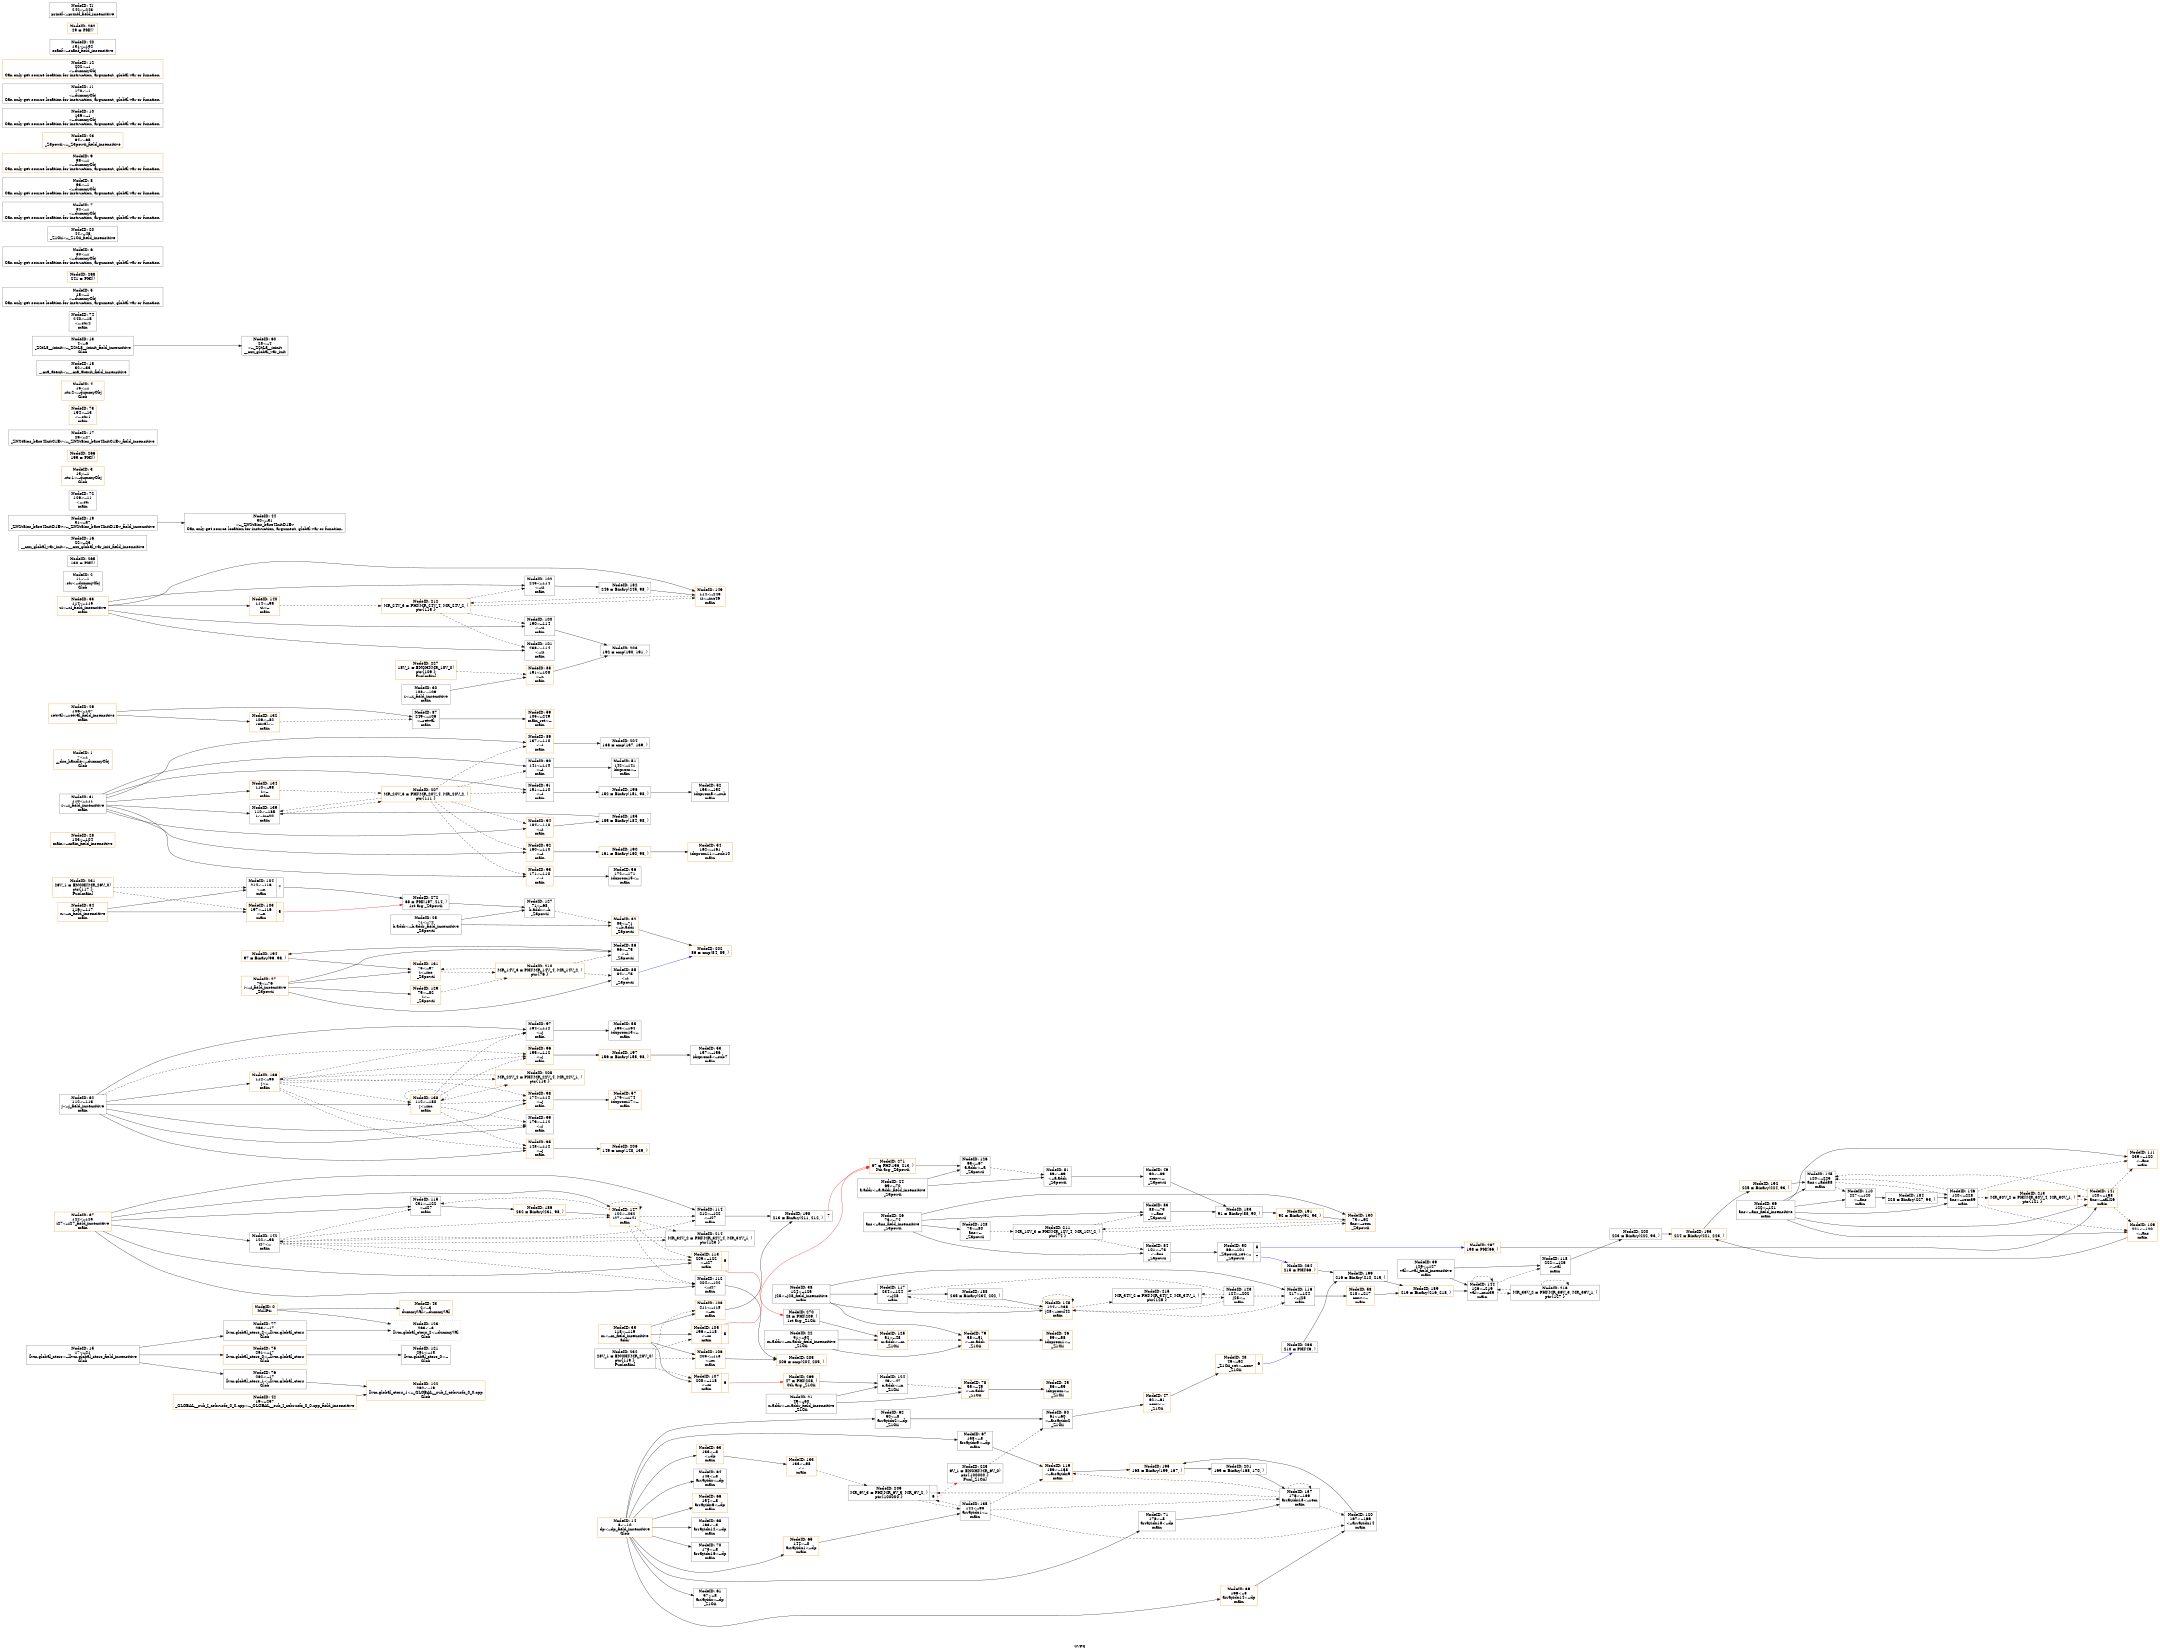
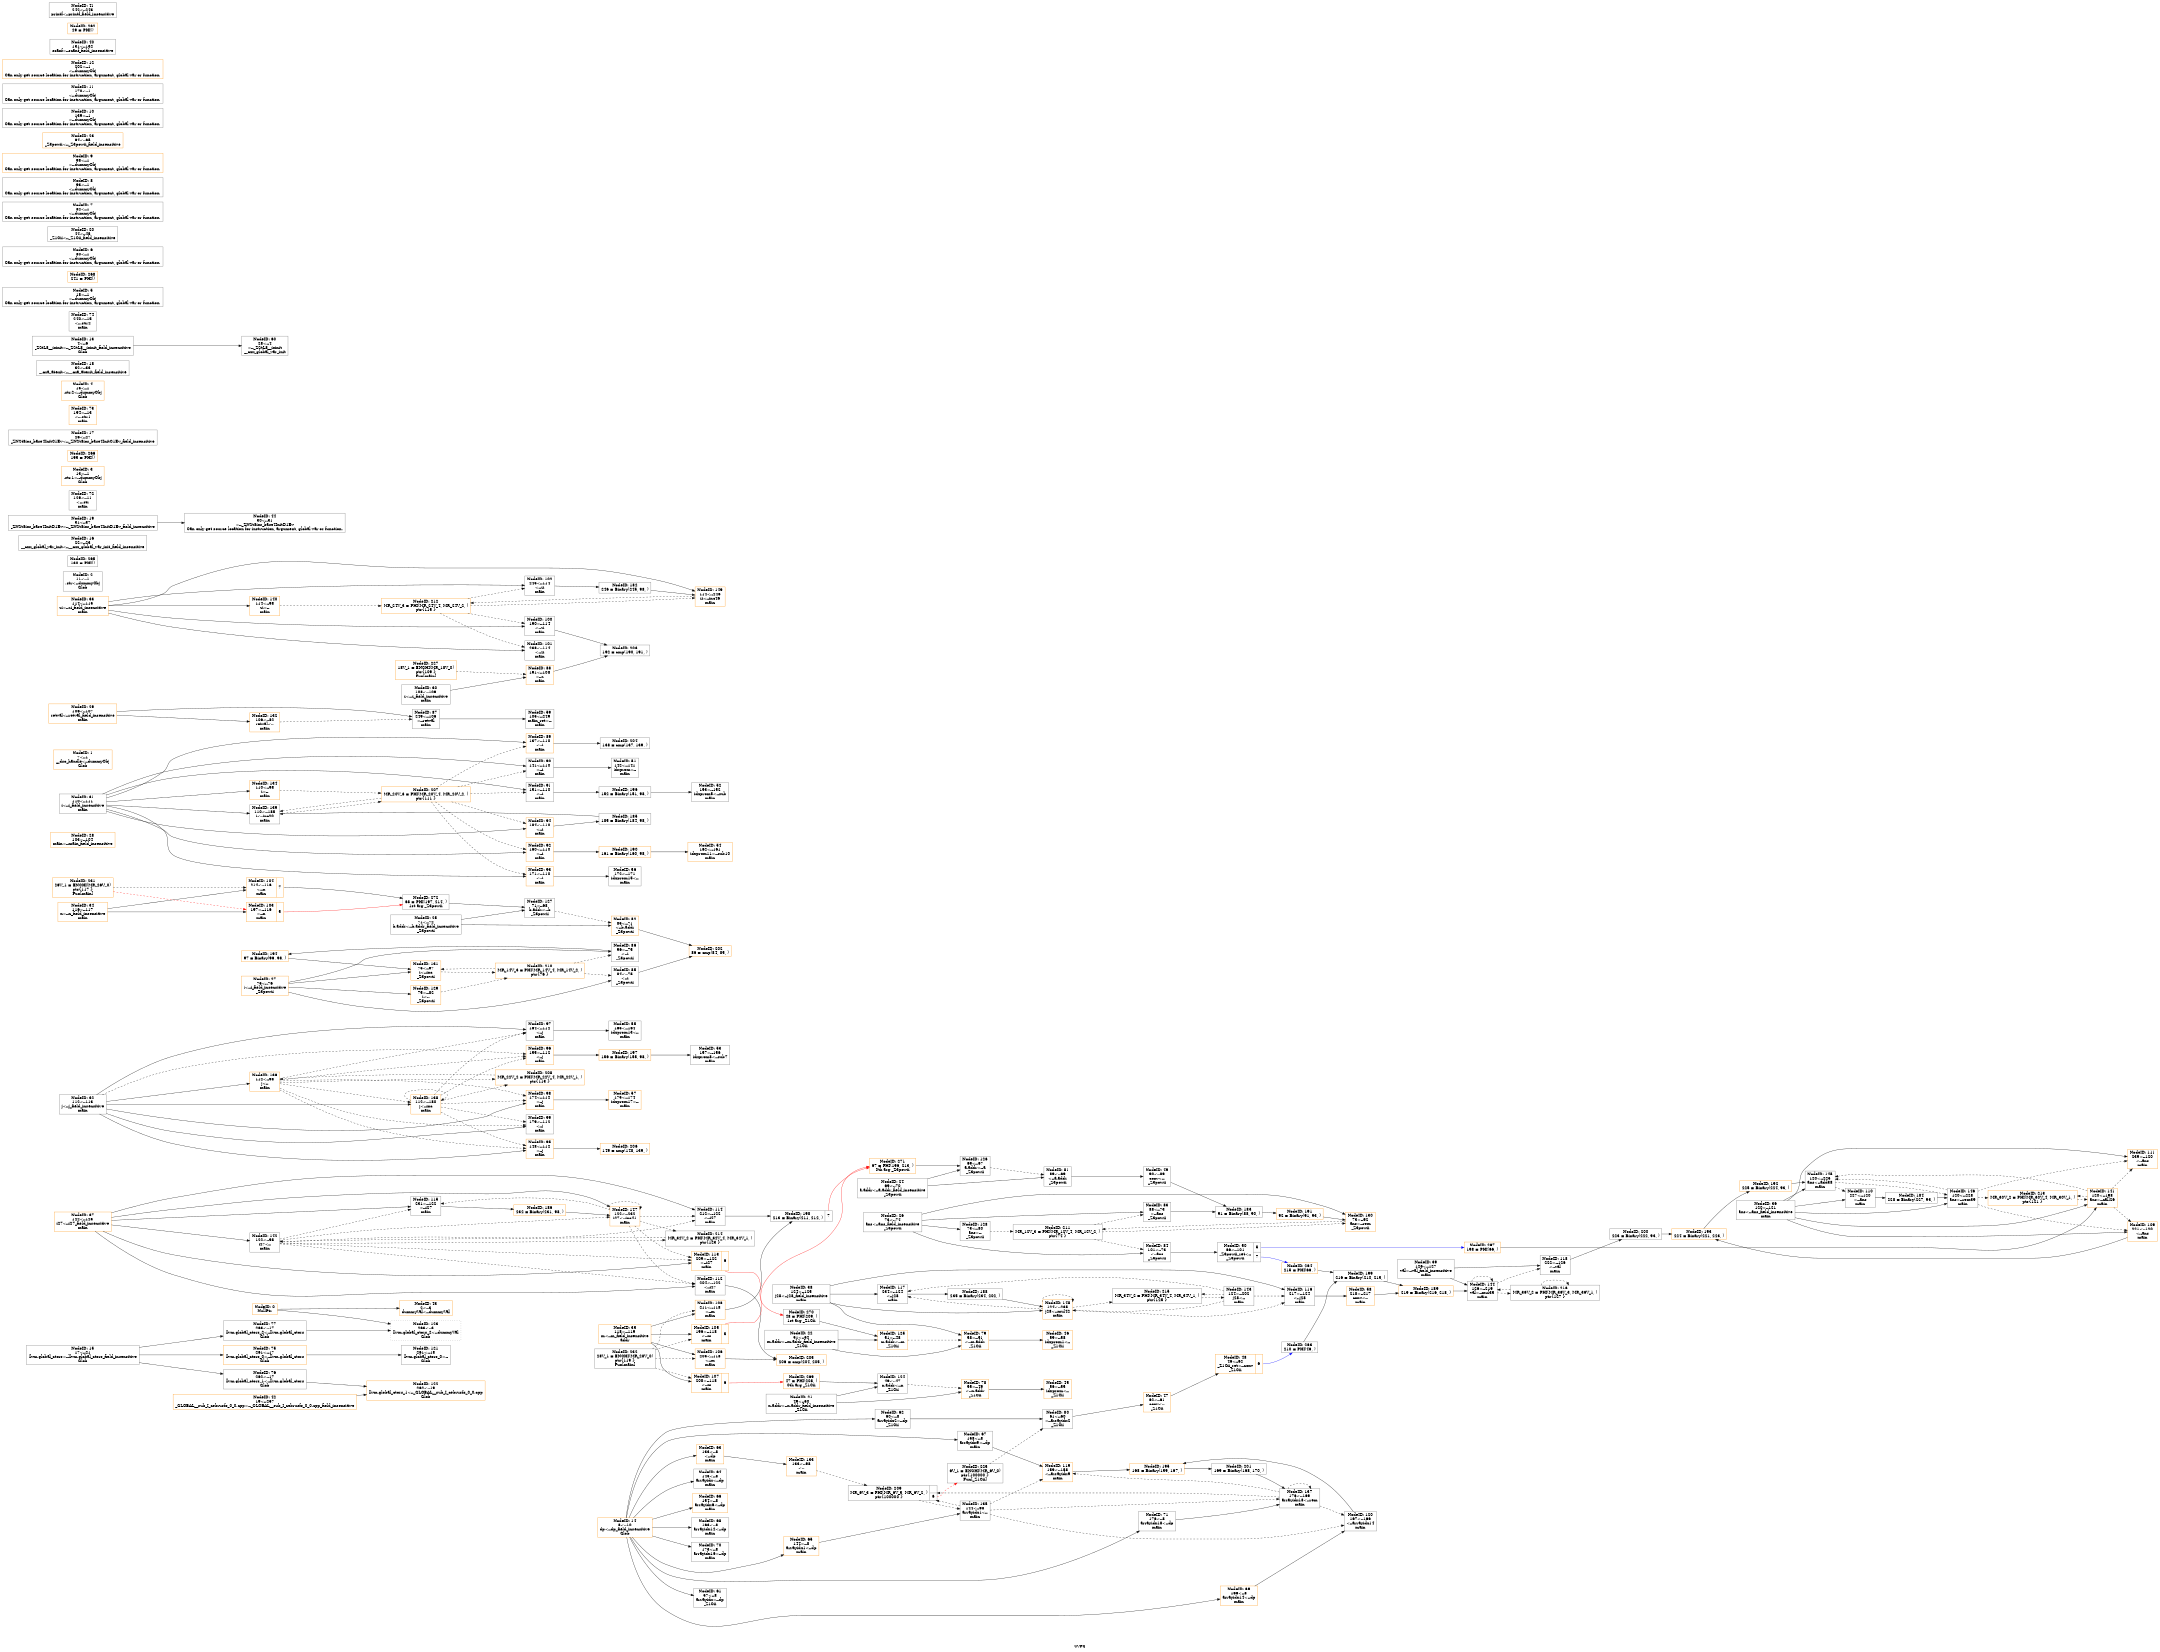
(540, 719) -> (540, 719)
(265, 888) -> (265, 888)
(181, 901) -> (181, 901)
(664, 965) -> (664, 965)
